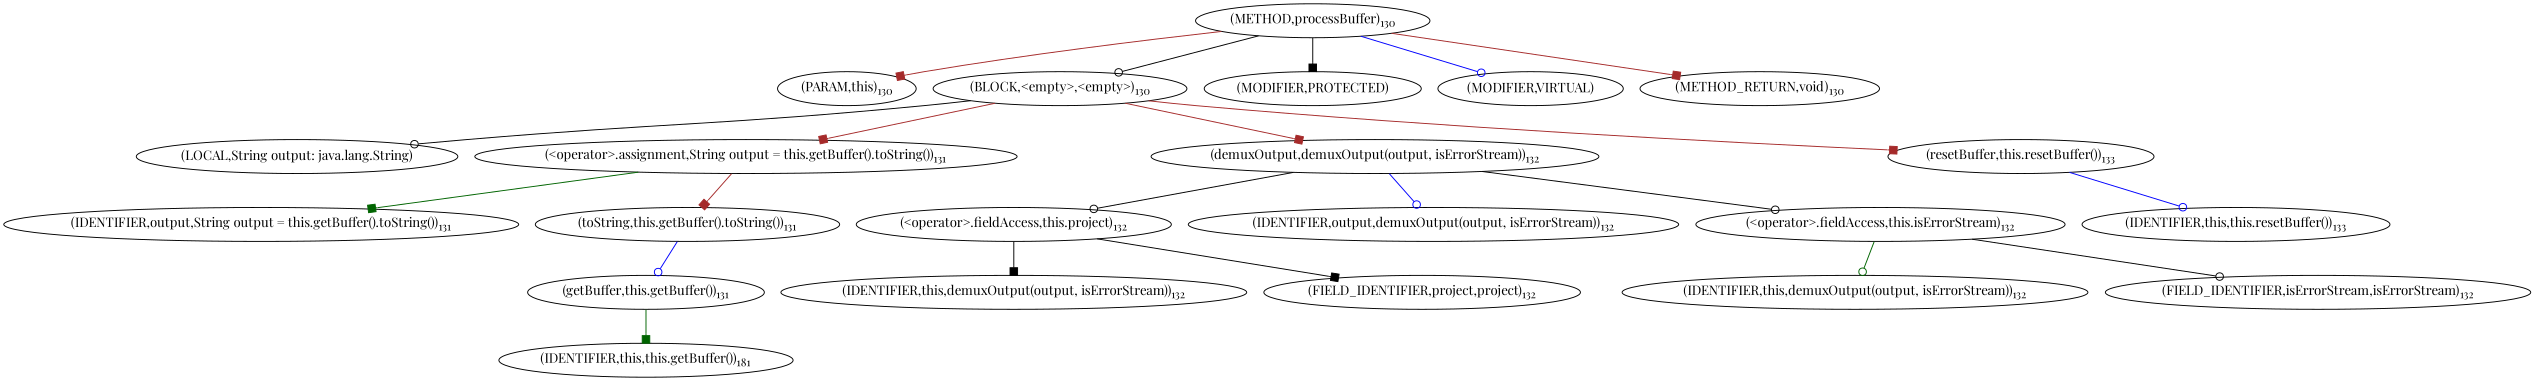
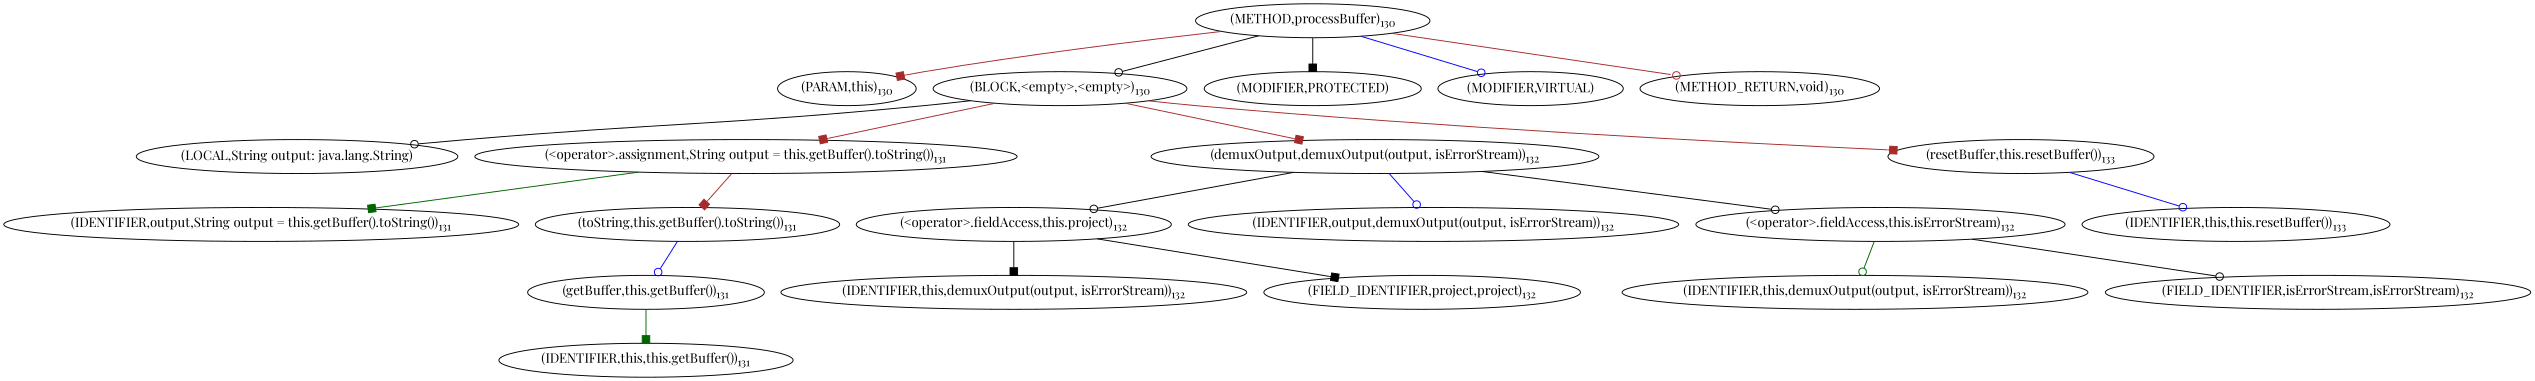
(1531, 54) -> (1531, 54)
(744, 359) -> (744, 359)
